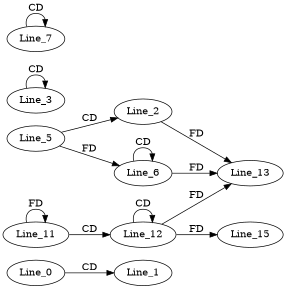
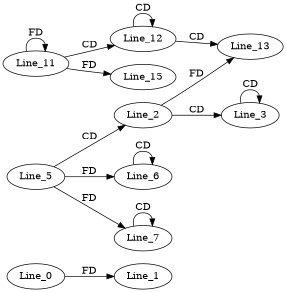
none -> (193, 115)
(191, 173) -> none
(197, 195) -> (197, 37)
none -> (86, 206)
(193, 235) -> (85, 71)
(89, 268) -> (89, 271)
